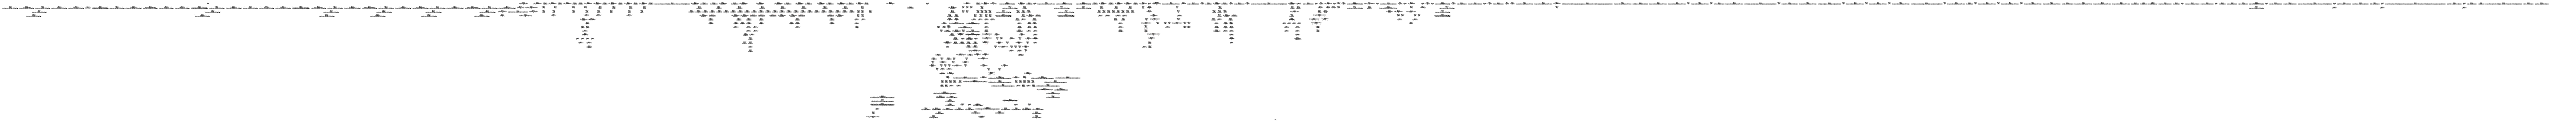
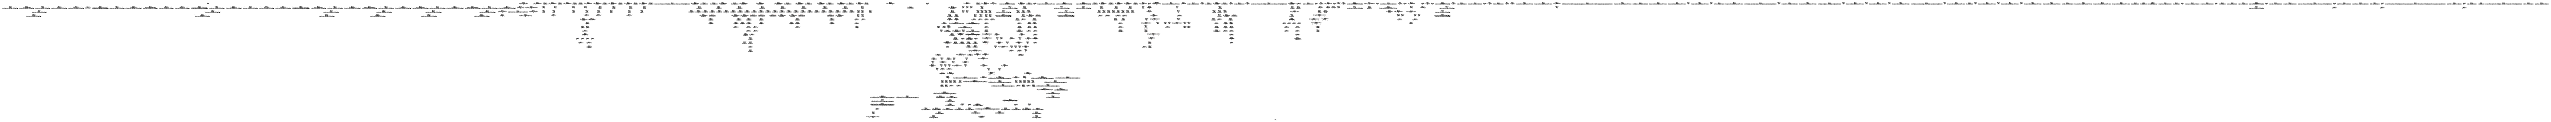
none -> (907, 97)
